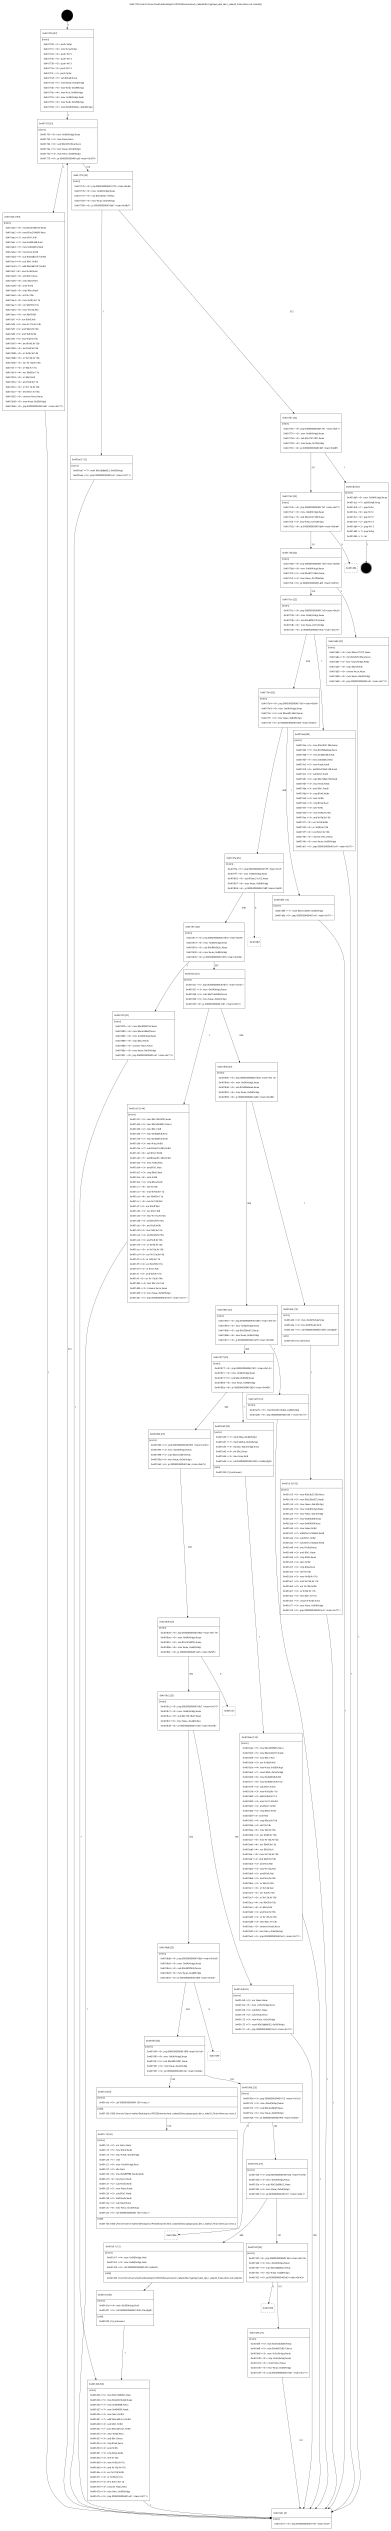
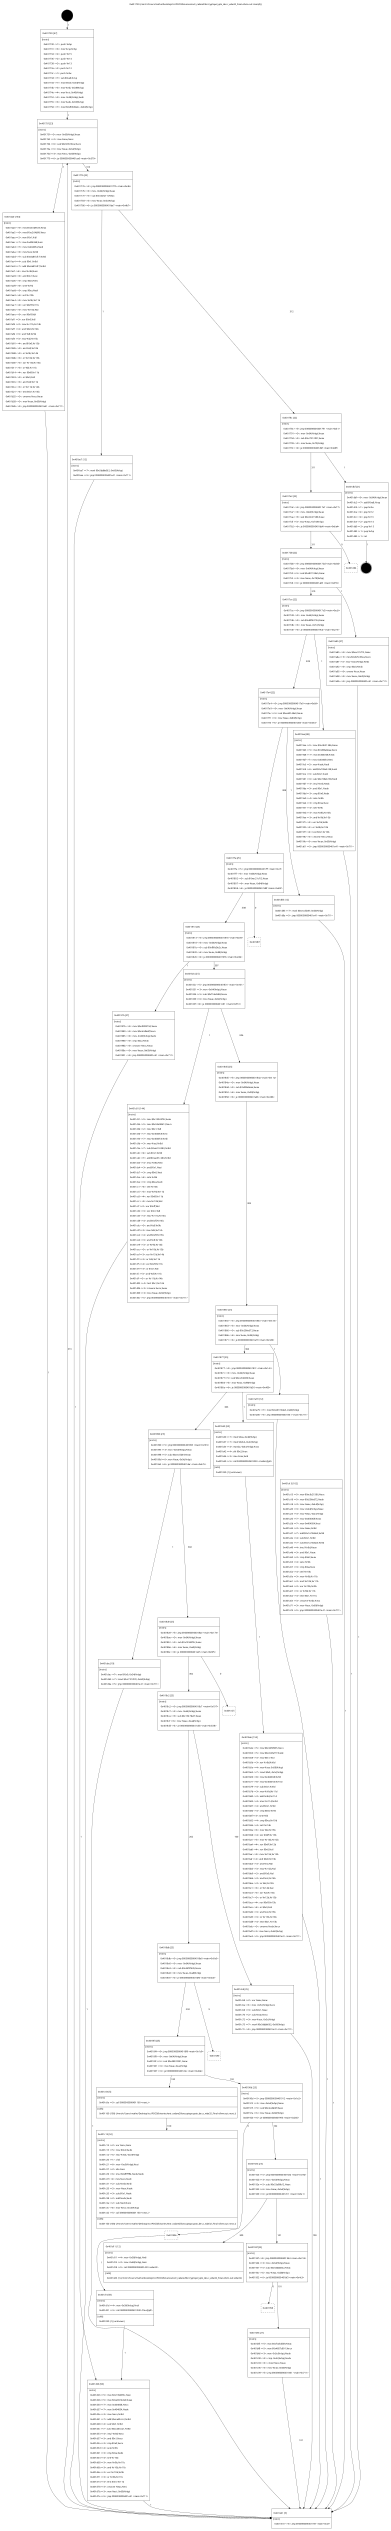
(310, 1325) -> none
none -> (129, 1674)
(149, 2286) -> (108, 2240)
